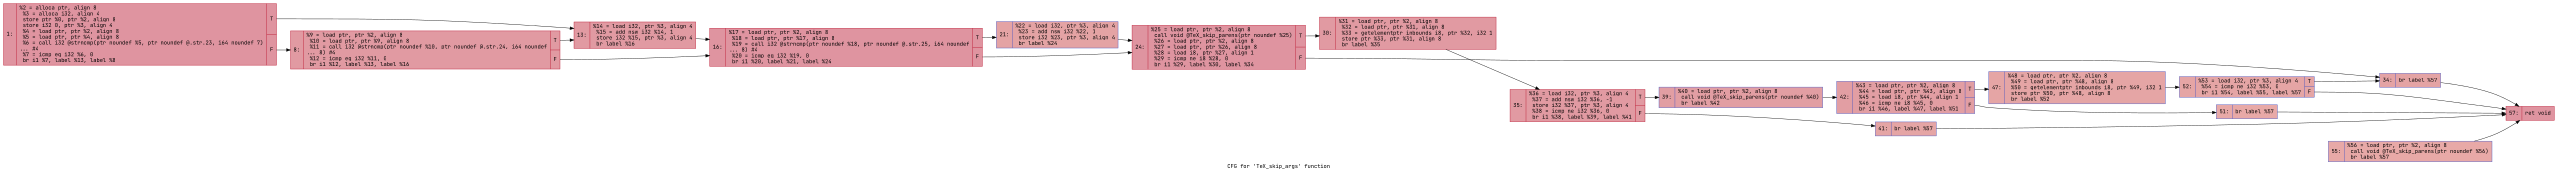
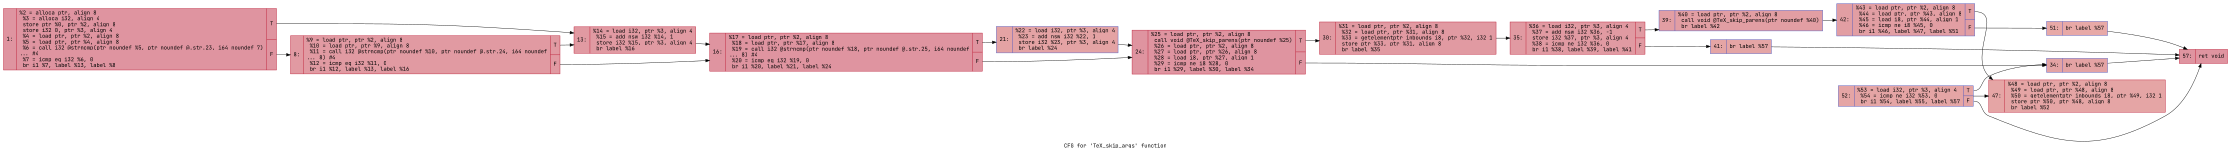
(2170, 87) -> (1979, 96)
(2077, 88) -> (2077, 96)
(2410, 151) -> none
